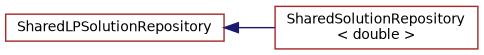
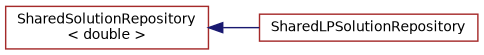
(257, 28) -> (241, 28)
